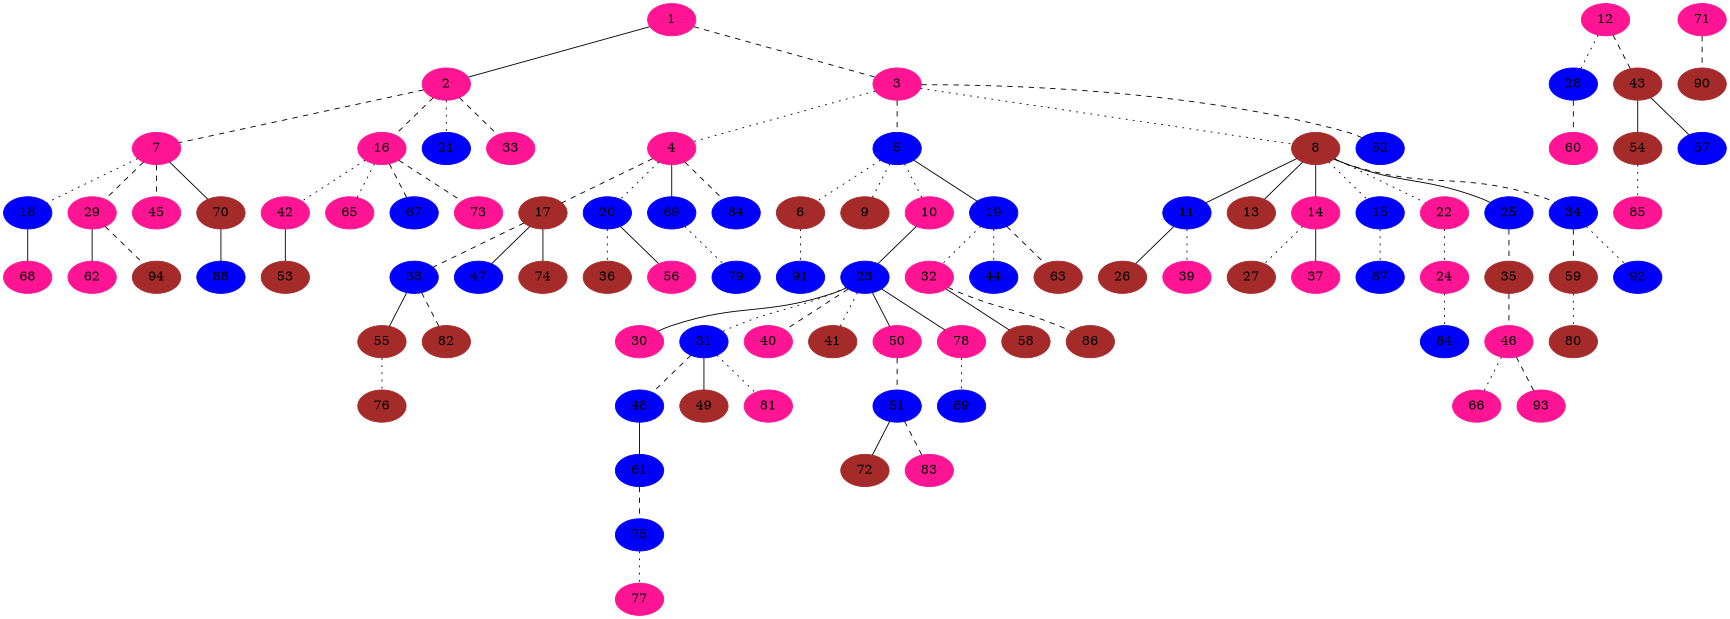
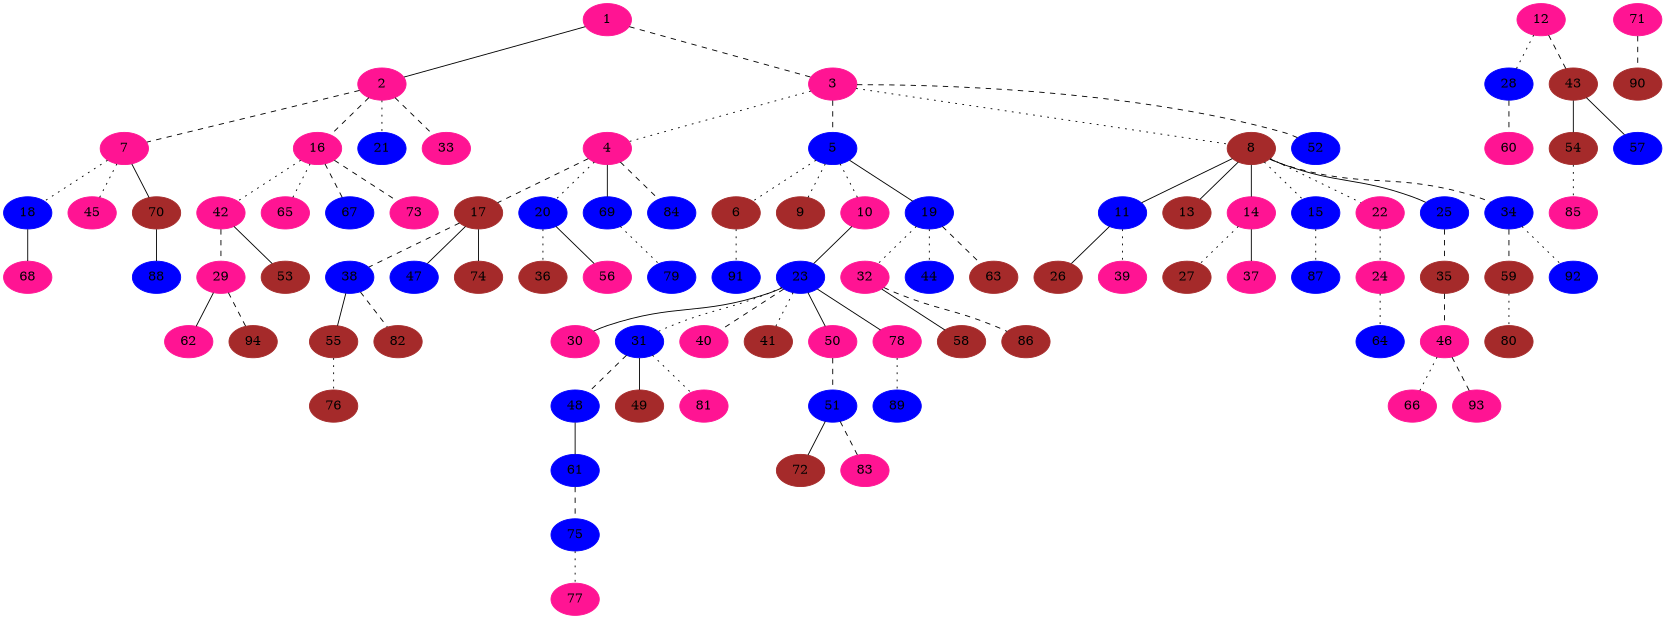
(124, 181) -> (221, 245)
(157, 181) -> (108, 181)
